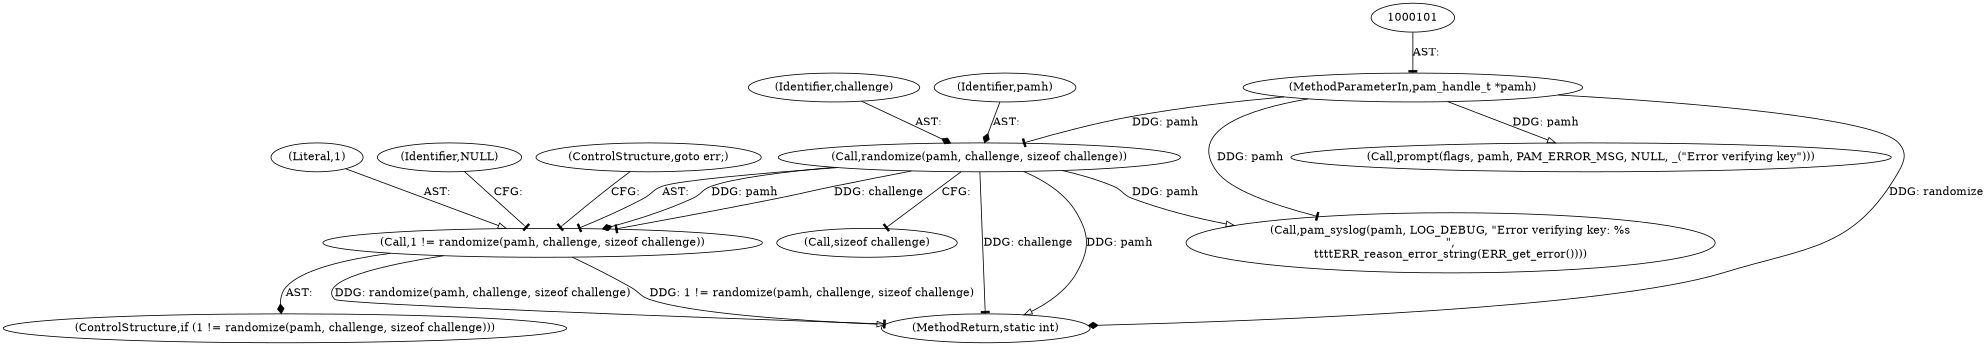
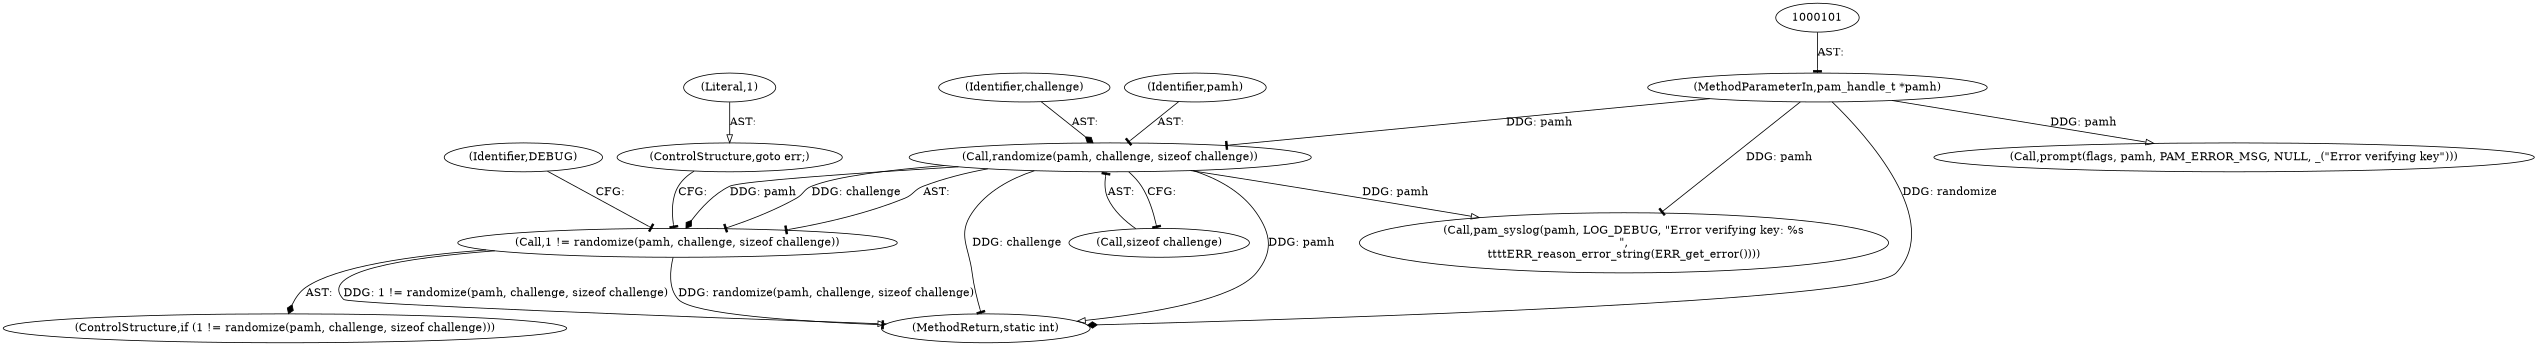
(994, 118) -> (1155, 121)
(450, 157) -> (523, 157)
(422, 197) -> (730, 118)
none -> (1113, 207)
